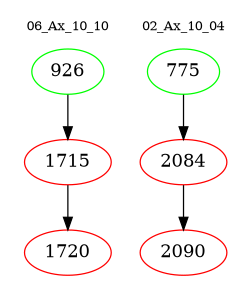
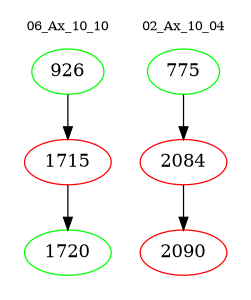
(68, 253) -> (68, 253)
